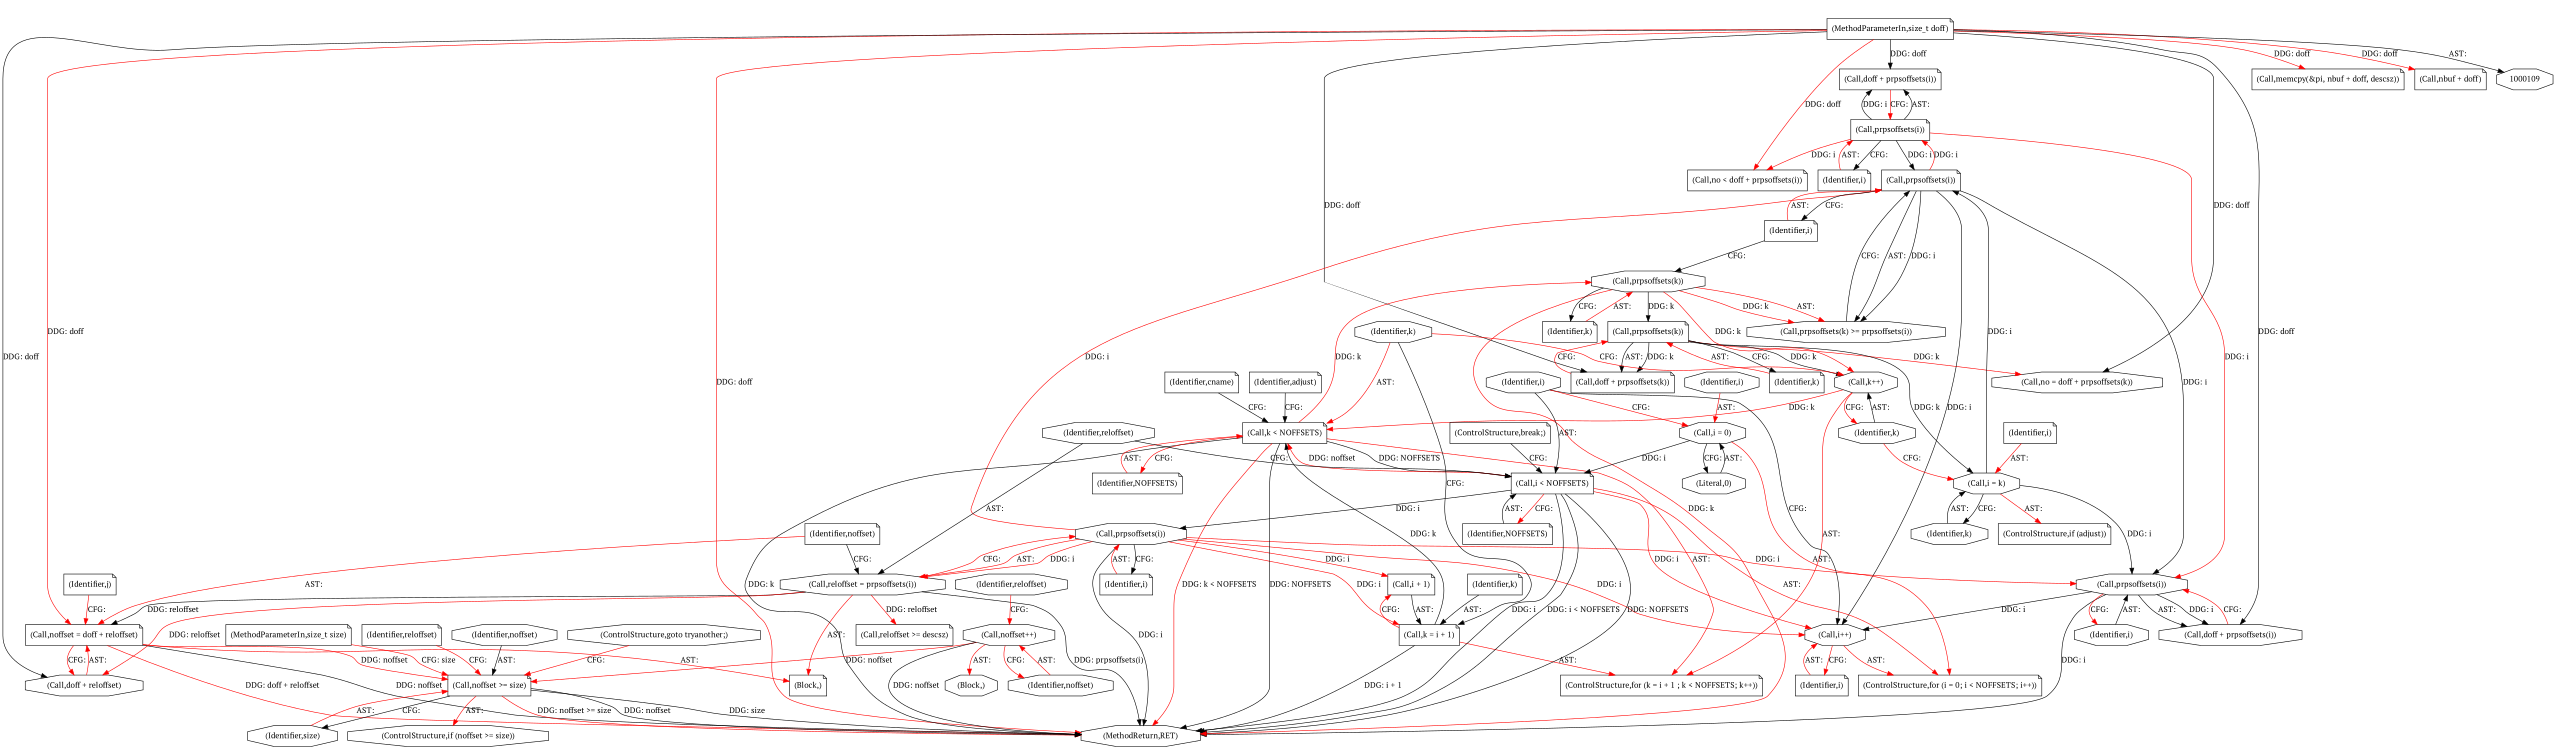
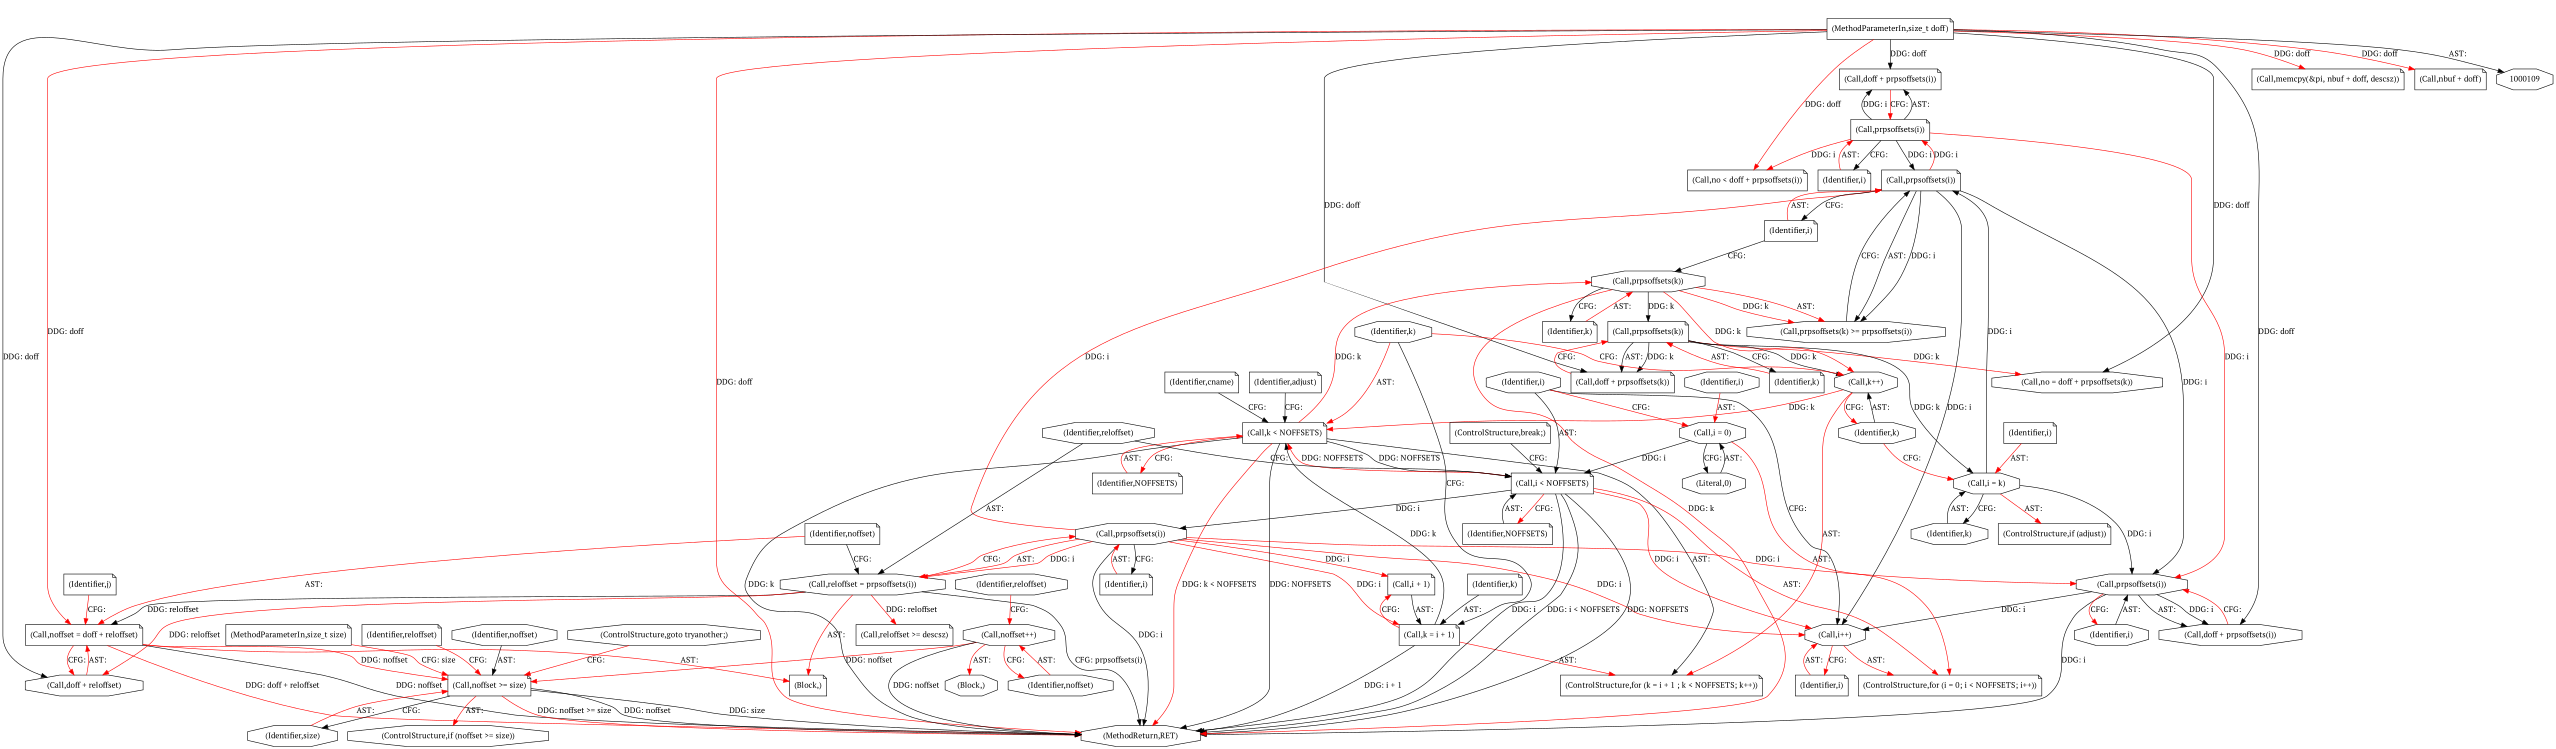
(1332, 458) -> (1332, 458)
(1577, 470) -> (1577, 470)
(1109, 660) -> (1109, 660)
